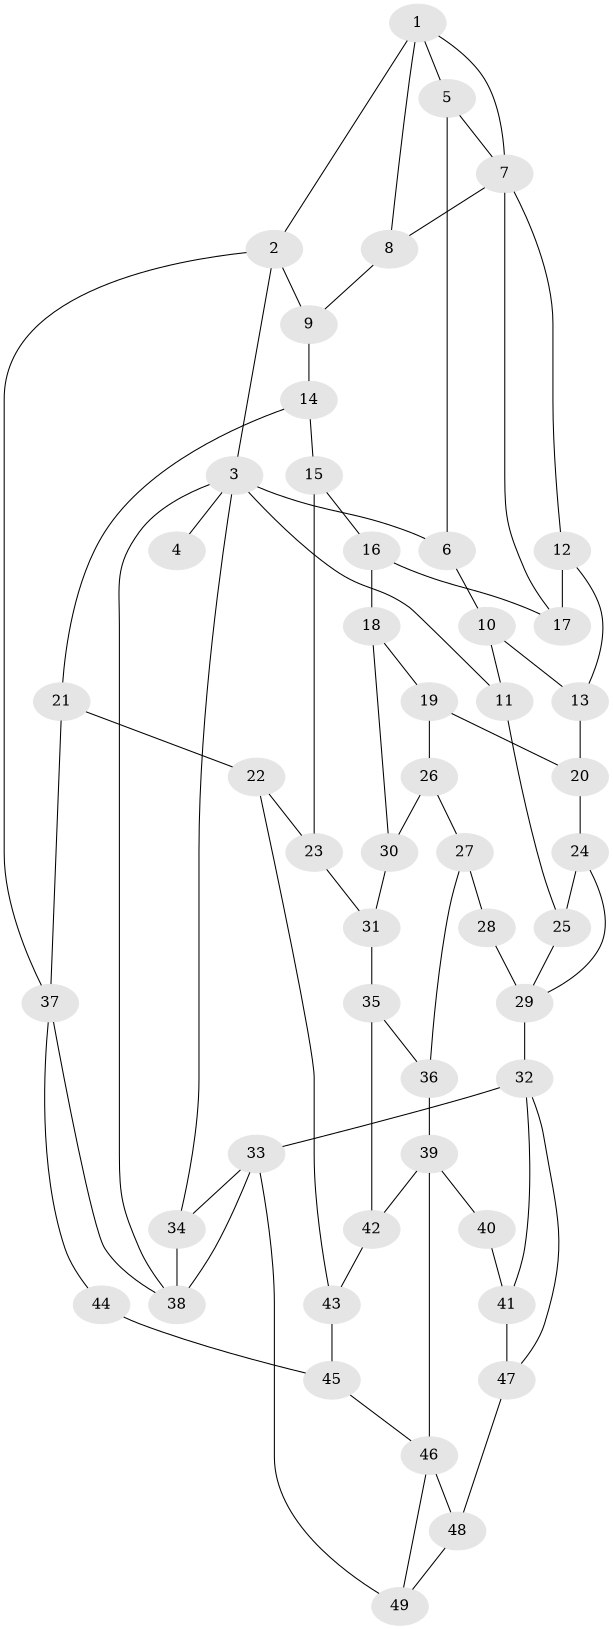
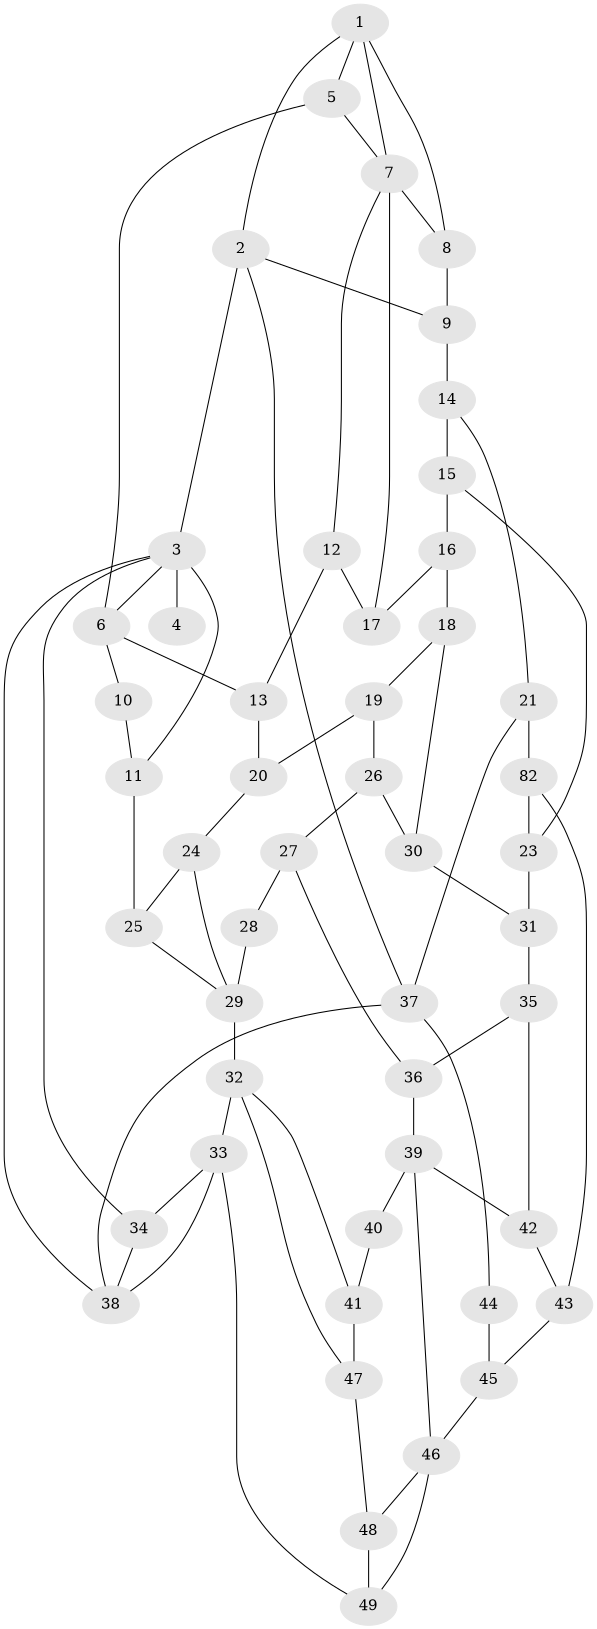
(533, 664) -> (180, 664)
(257, 777) -> (529, 777)
